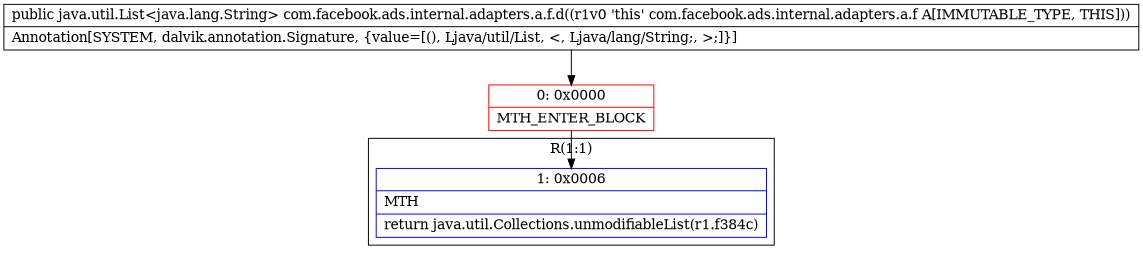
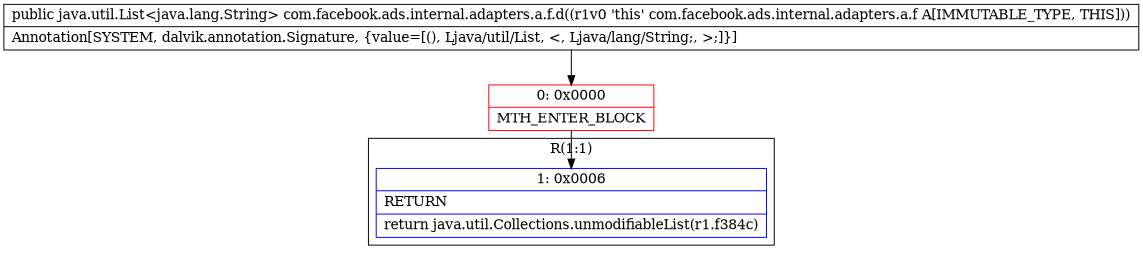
(401, 202) -> (416, 202)
